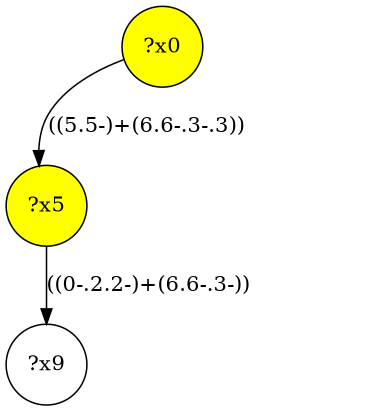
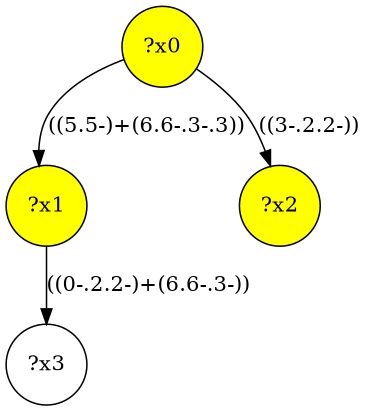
(47, 206) -> (47, 206)
none -> (280, 206)
(47, 365) -> (47, 365)
